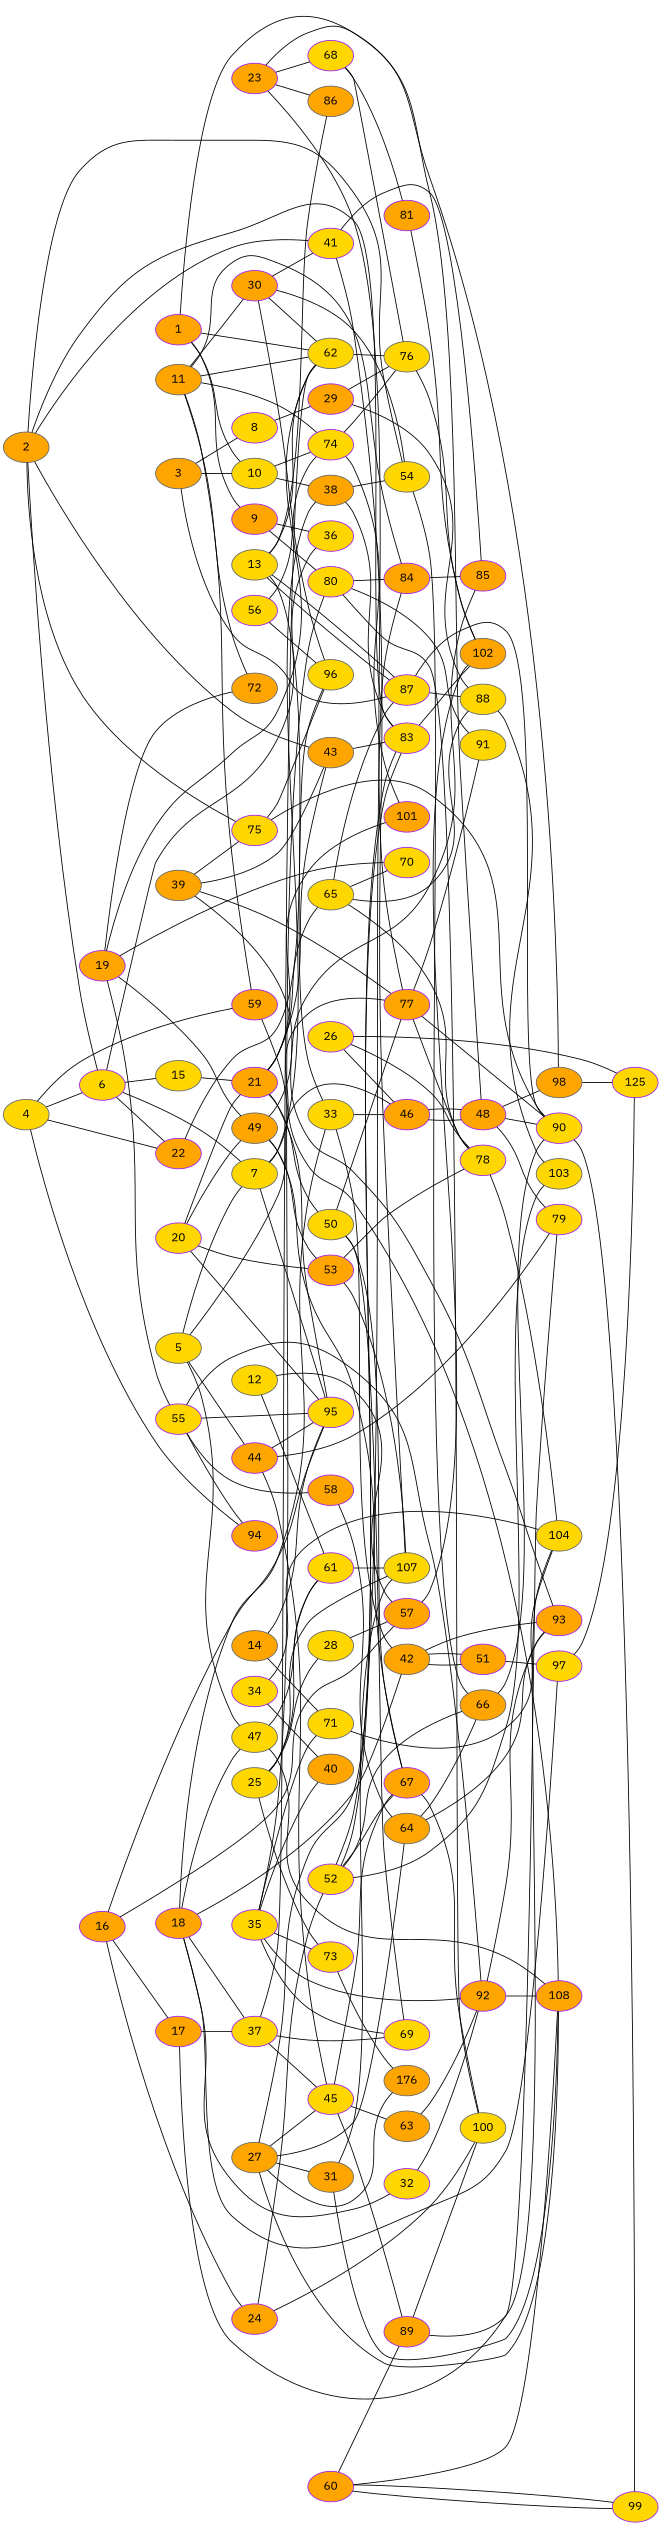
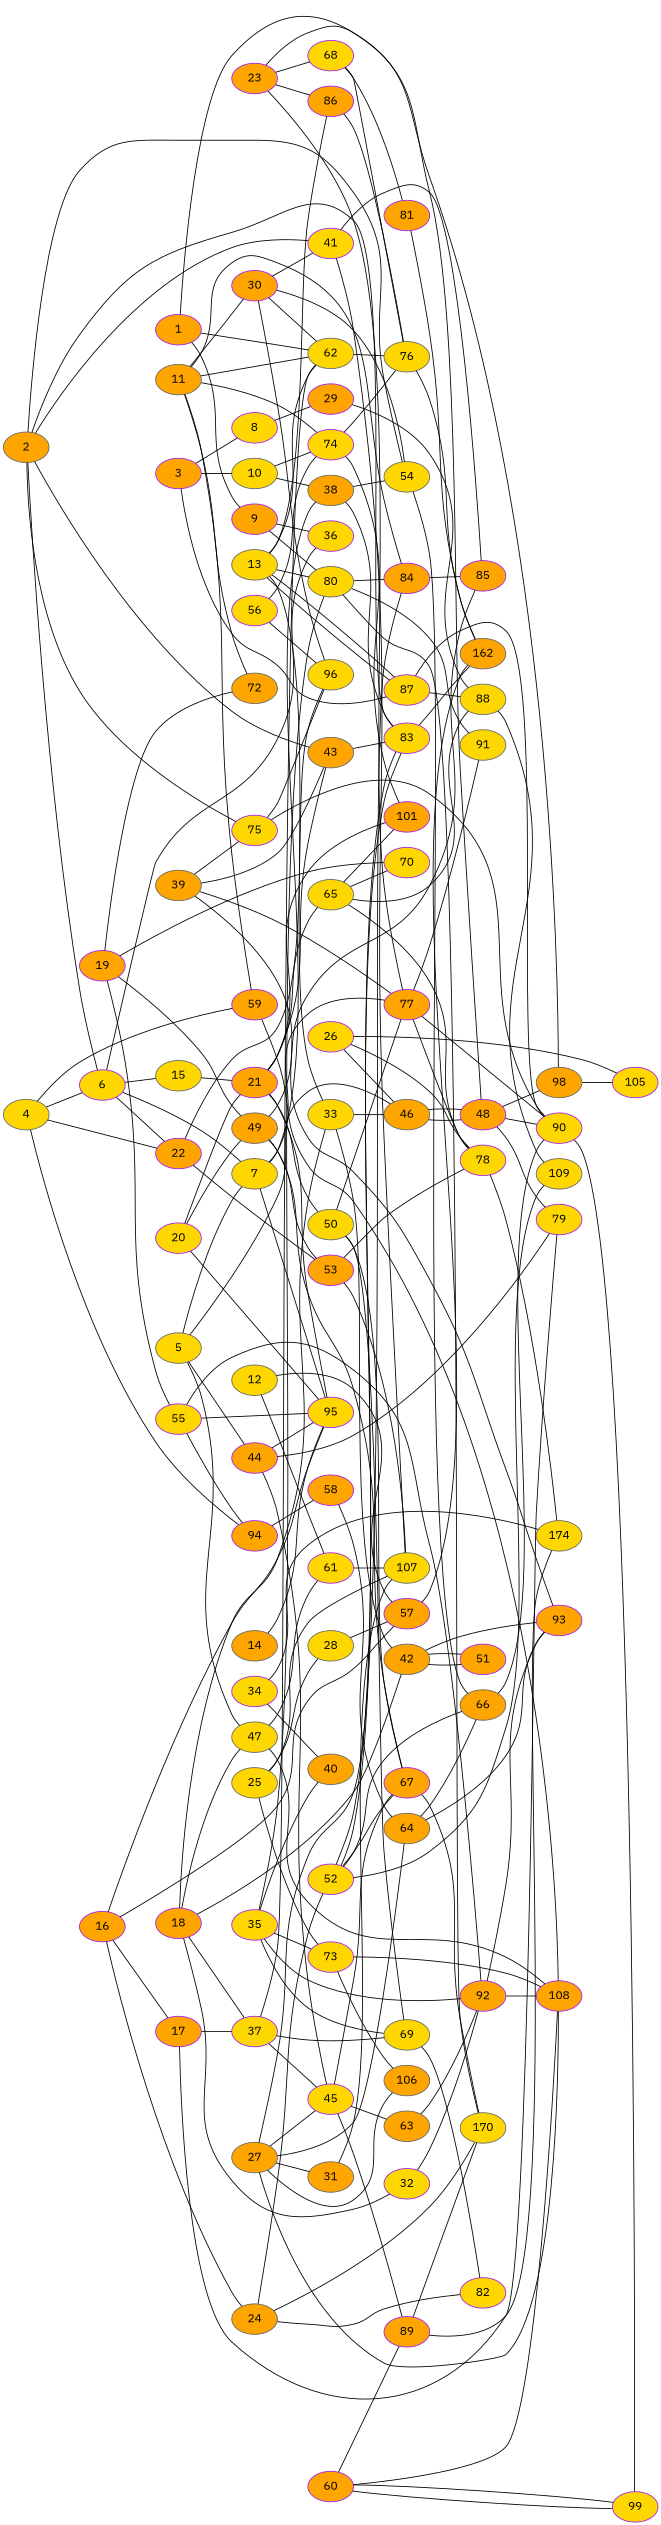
(331, 101) -> (331, 101)
(369, 378) -> (381, 225)
(221, 428) -> none
(178, 473) -> (178, 473)
none -> (293, 573)
(331, 582) -> (331, 582)
(483, 654) -> (483, 654)
(281, 702) -> none
(353, 792) -> (369, 856)
(635, 1082) -> (635, 1082)
(407, 1115) -> (407, 1115)
(559, 1174) -> (559, 1174)
(252, 1261) -> (253, 1213)
(237, 1483) -> (293, 1513)
(559, 1536) -> (559, 1536)
(559, 1666) -> none
(294, 1676) -> none
(331, 1724) -> none
(407, 2035) -> (407, 2035)
(407, 2081) -> (407, 2081)
(483, 2128) -> (483, 2128)
none -> (483, 2293)
(255, 2319) -> (255, 2319)
(515, 2323) -> (449, 1963)
